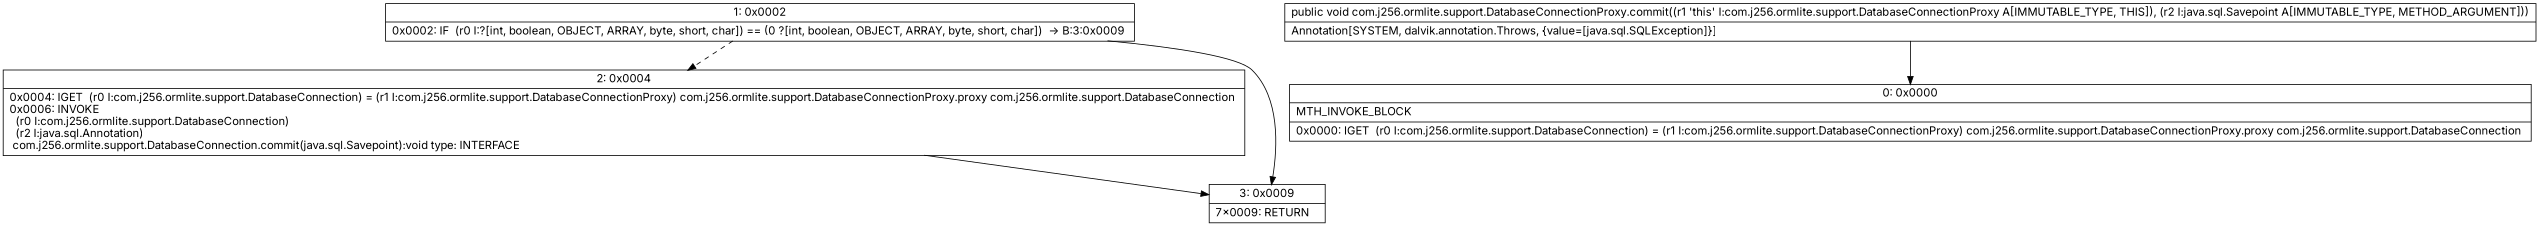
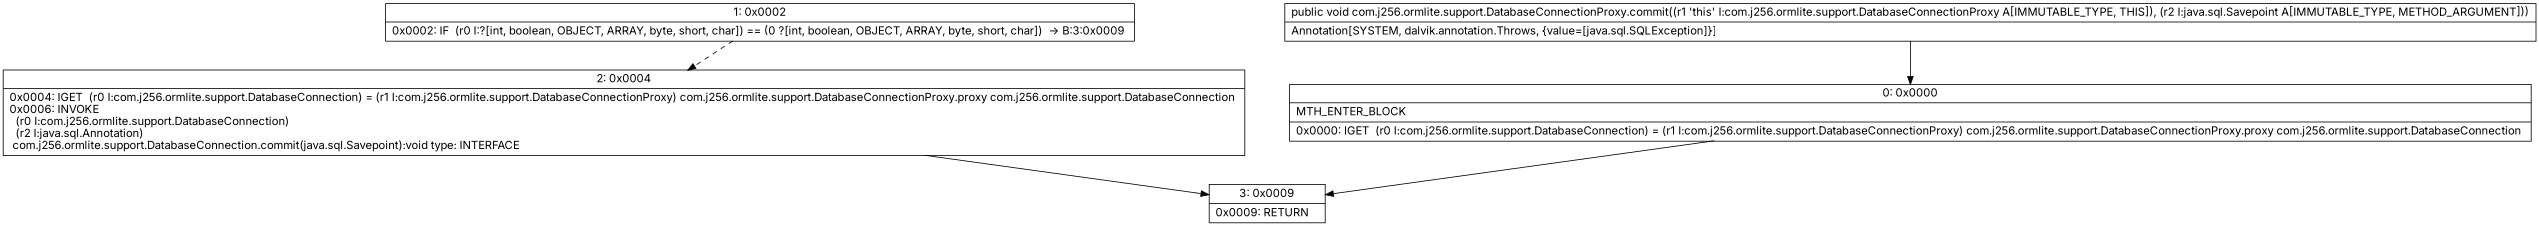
(1236, 62) -> (1524, 167)
(1354, 112) -> (1352, 112)
(1267, 213) -> (1267, 213)
